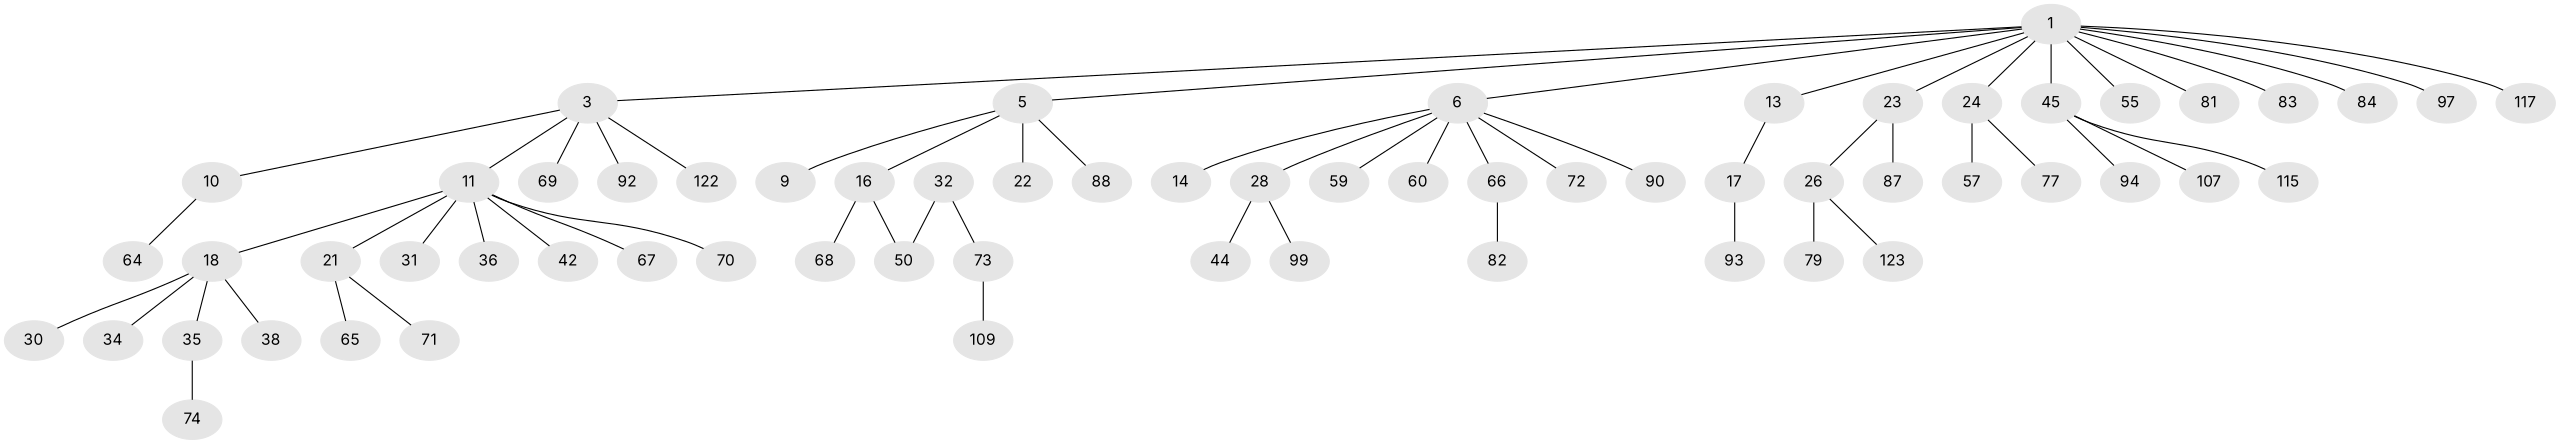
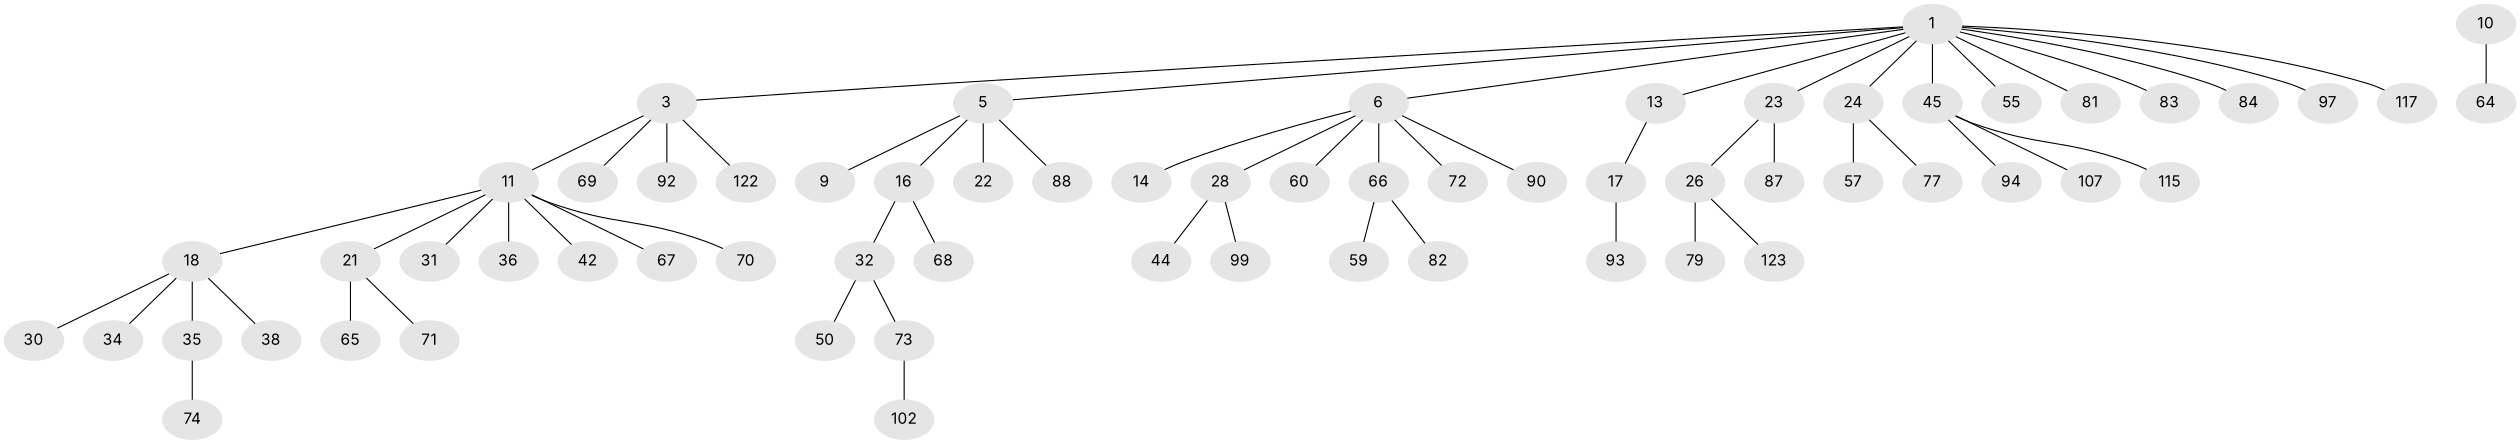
(400, 143) -> none
(1398, 143) -> (1369, 222)
(884, 222) -> (884, 222)
(983, 341) -> (904, 420)
